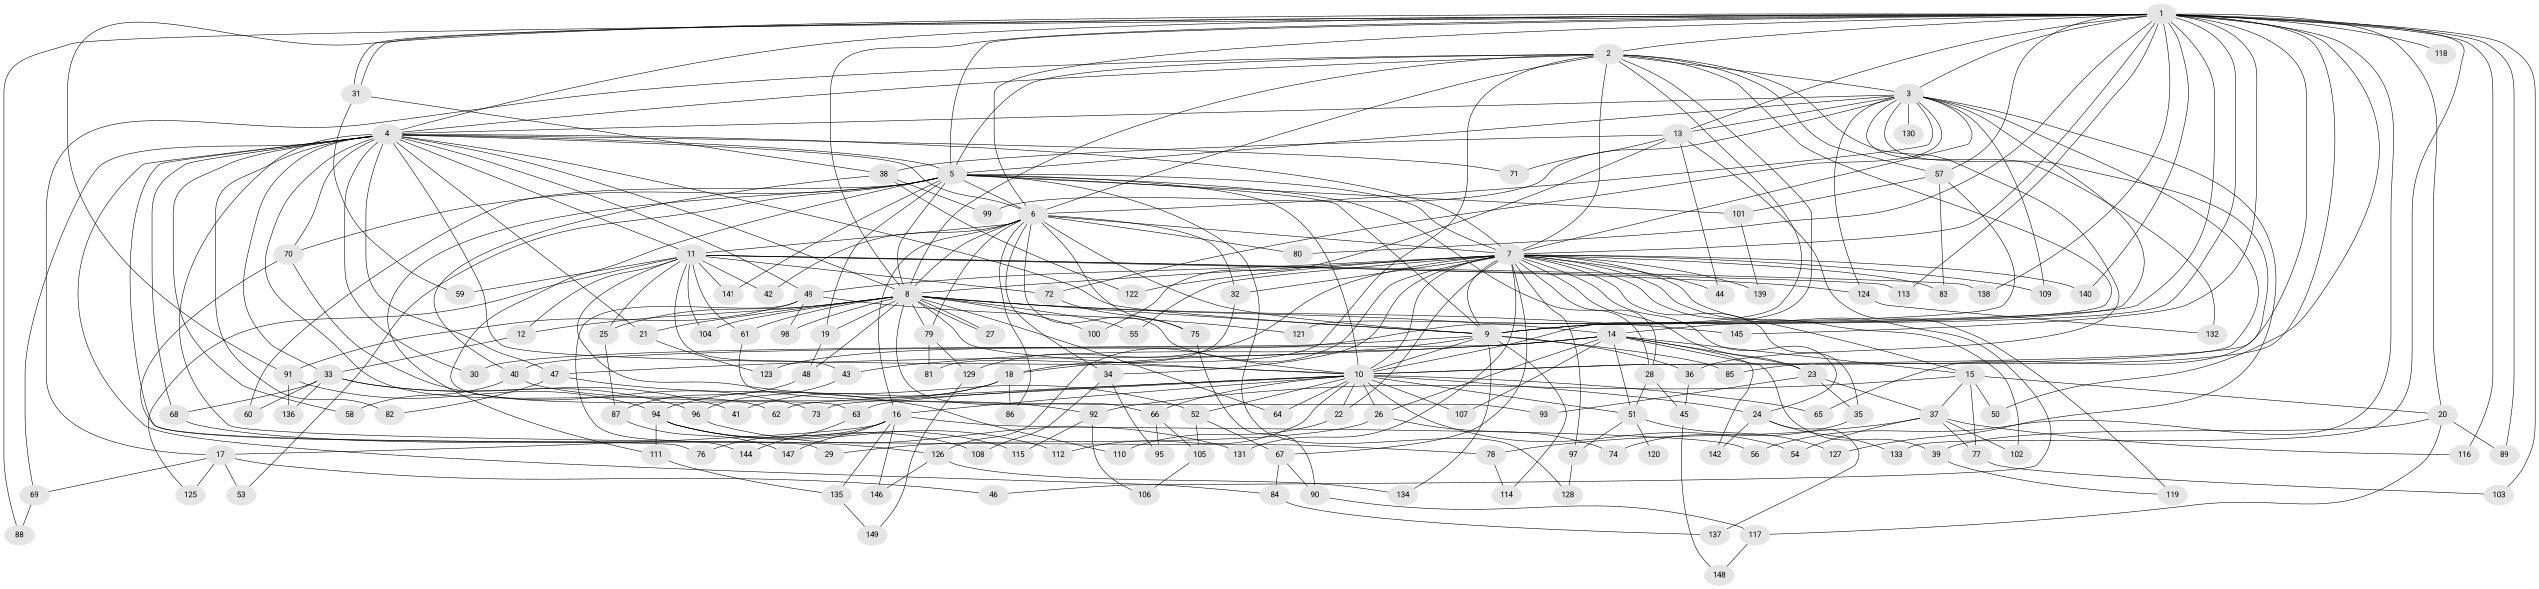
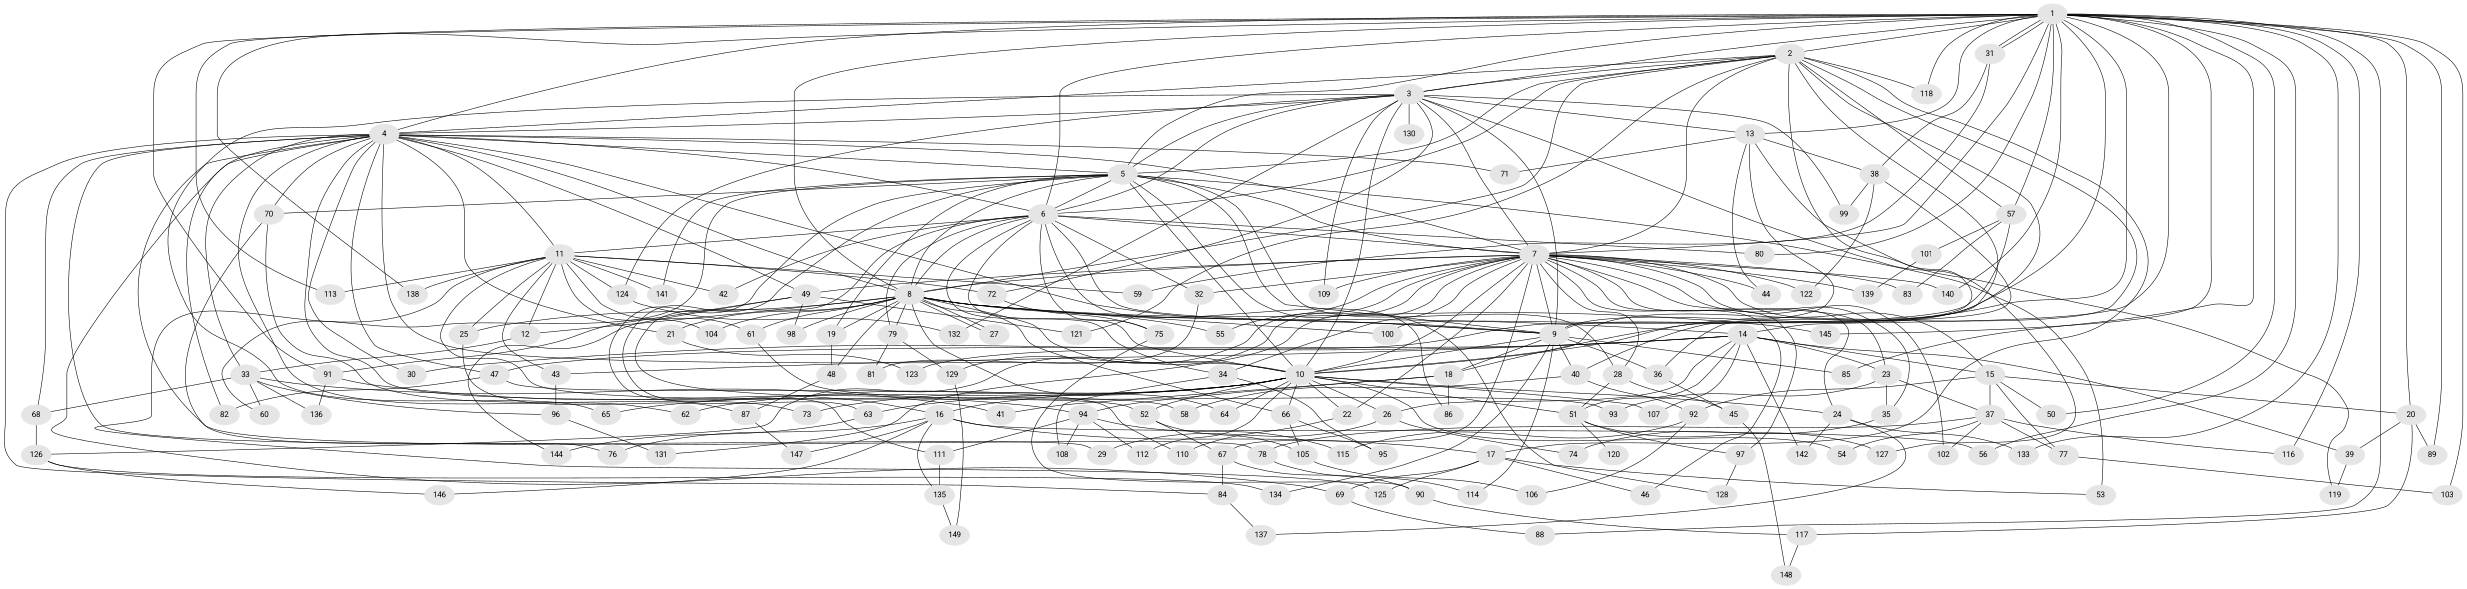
none -> (1860, 71)
(1345, 194) -> none
